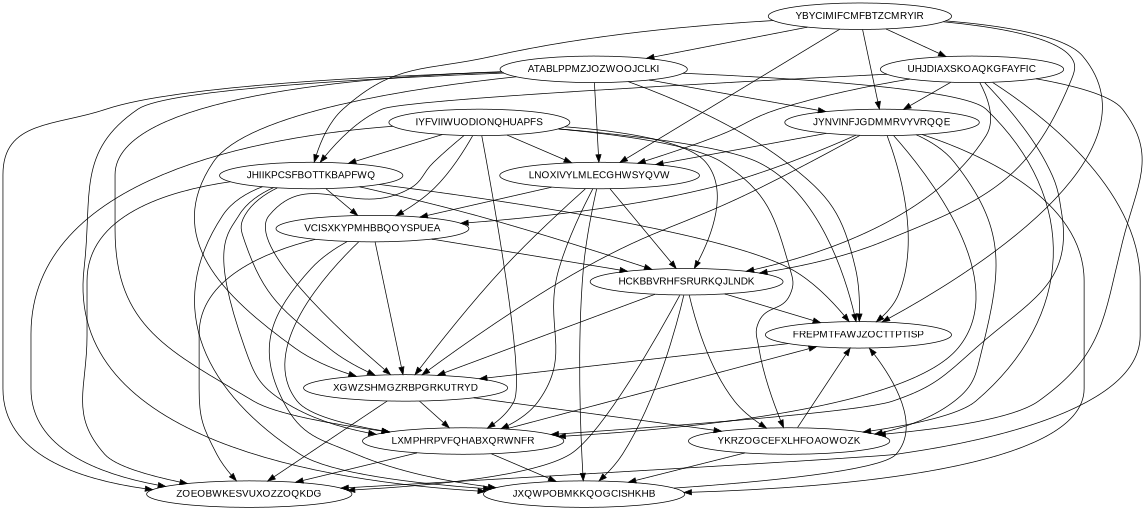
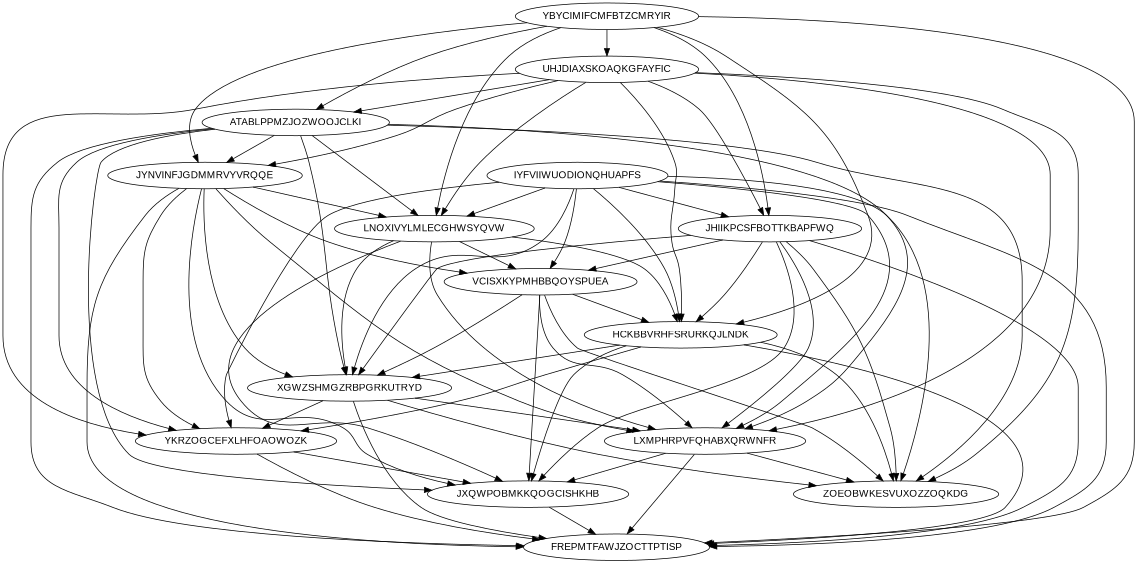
none -> (455, 95)
(630, 362) -> (419, 506)
